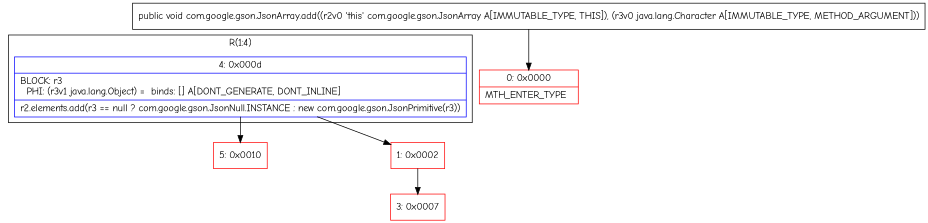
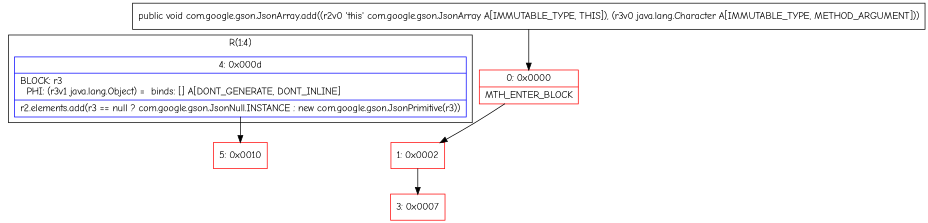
(526, 95) -> (529, 95)
(351, 129) -> (477, 121)
